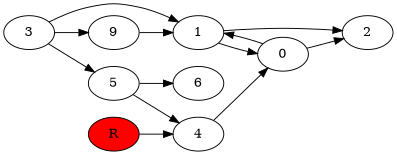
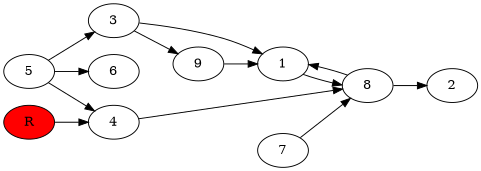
(278, 28) -> none
(283, 54) -> (368, 86)
(67, 55) -> (67, 49)
none -> (283, 150)
